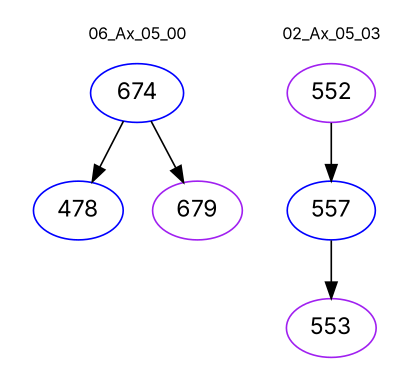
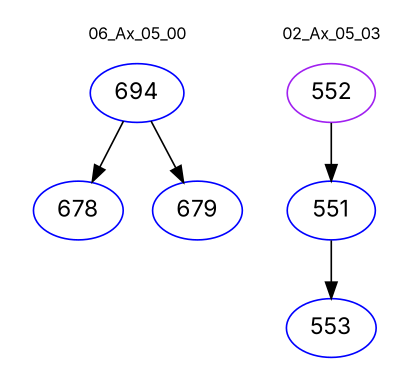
(137, 93) -> (137, 93)
(78, 211) -> (78, 211)
(197, 211) -> (197, 211)
(331, 211) -> (331, 211)
(331, 328) -> (331, 328)
